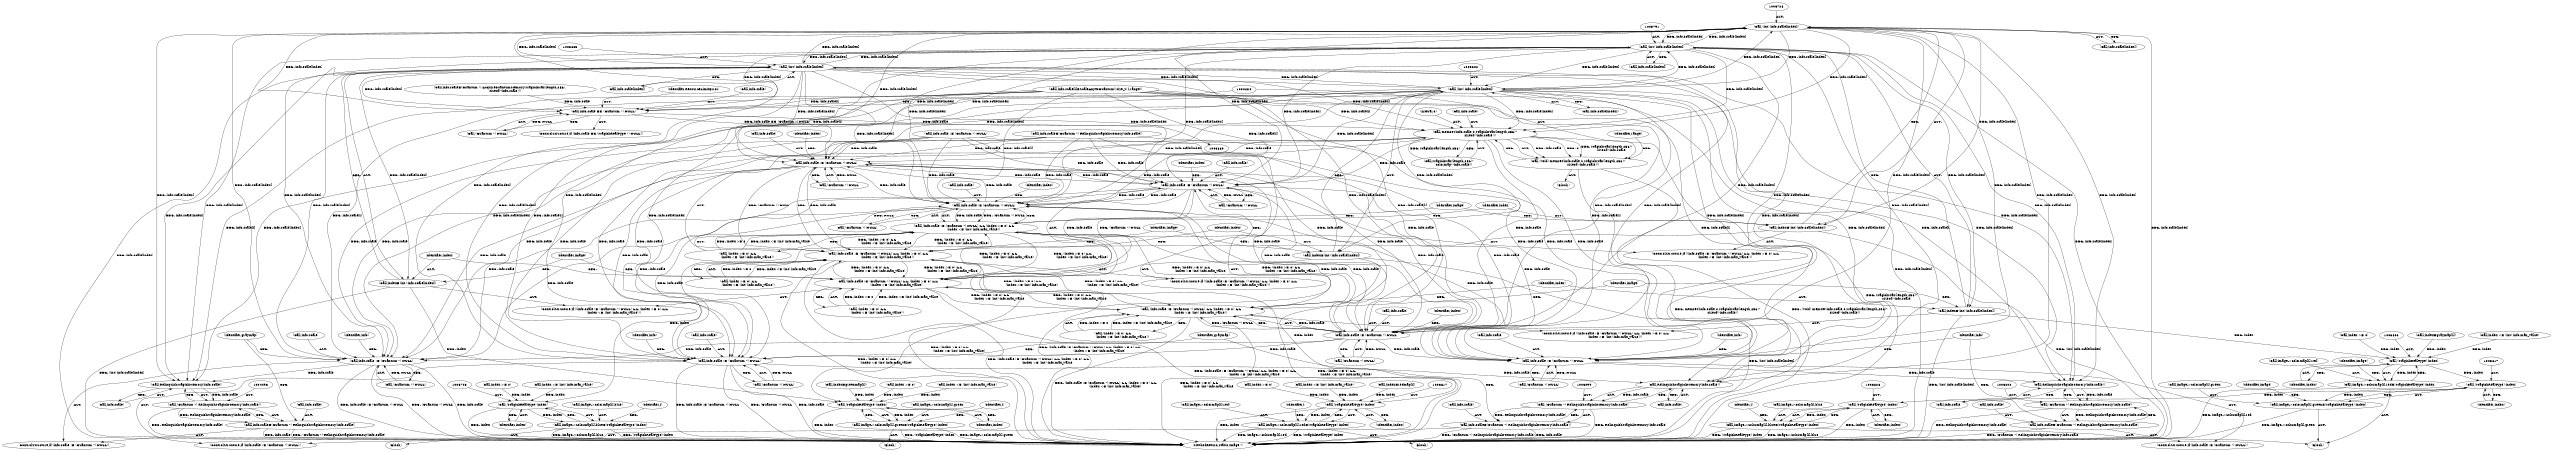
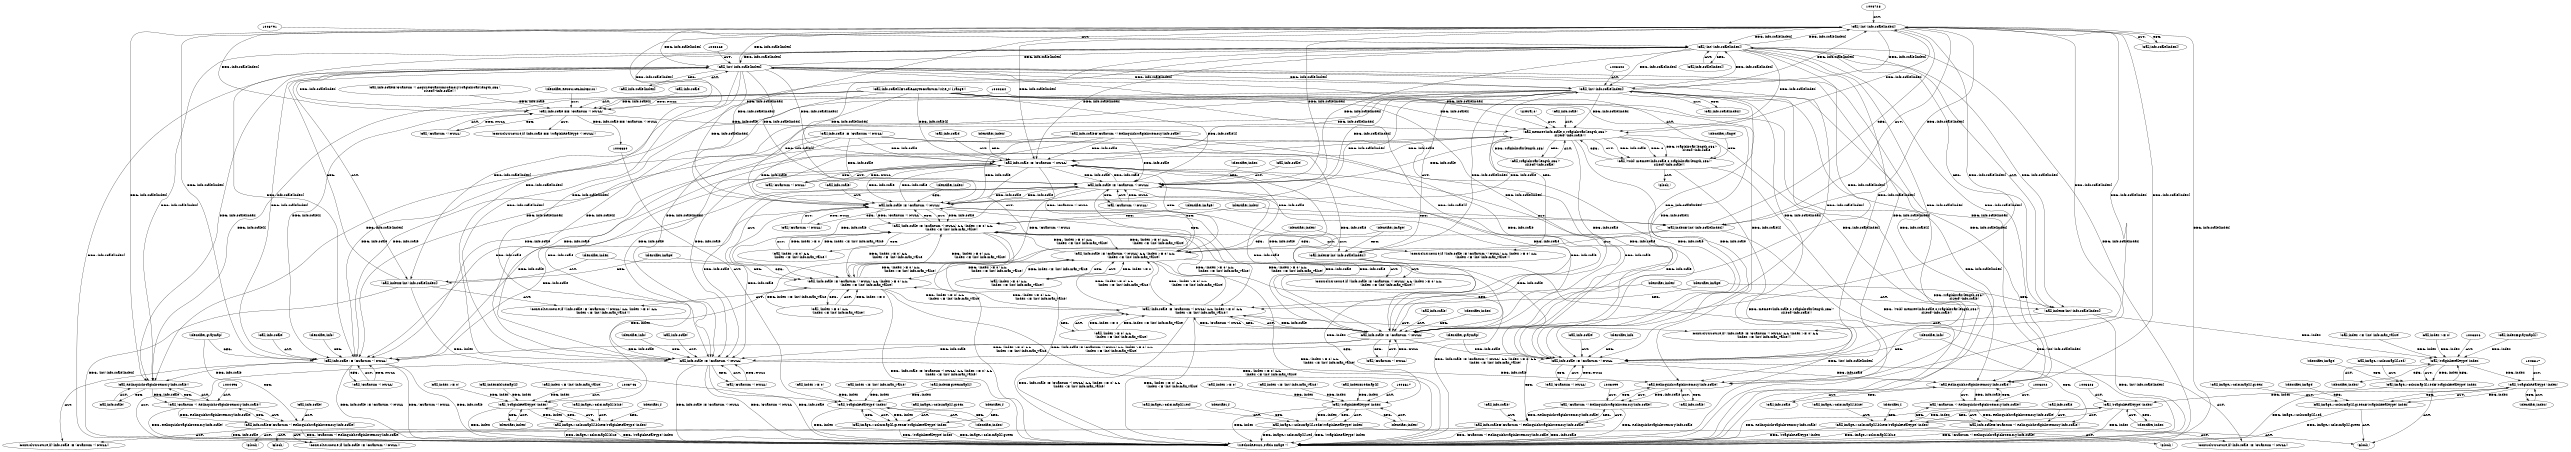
(907, 102) -> (667, 102)
(1449, 163) -> (1535, 163)
none -> (499, 385)
